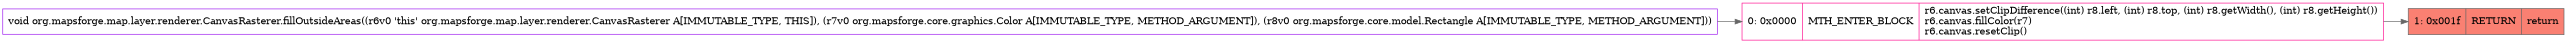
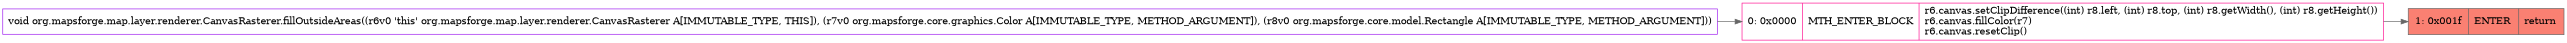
(2494, 21) -> (2492, 21)
